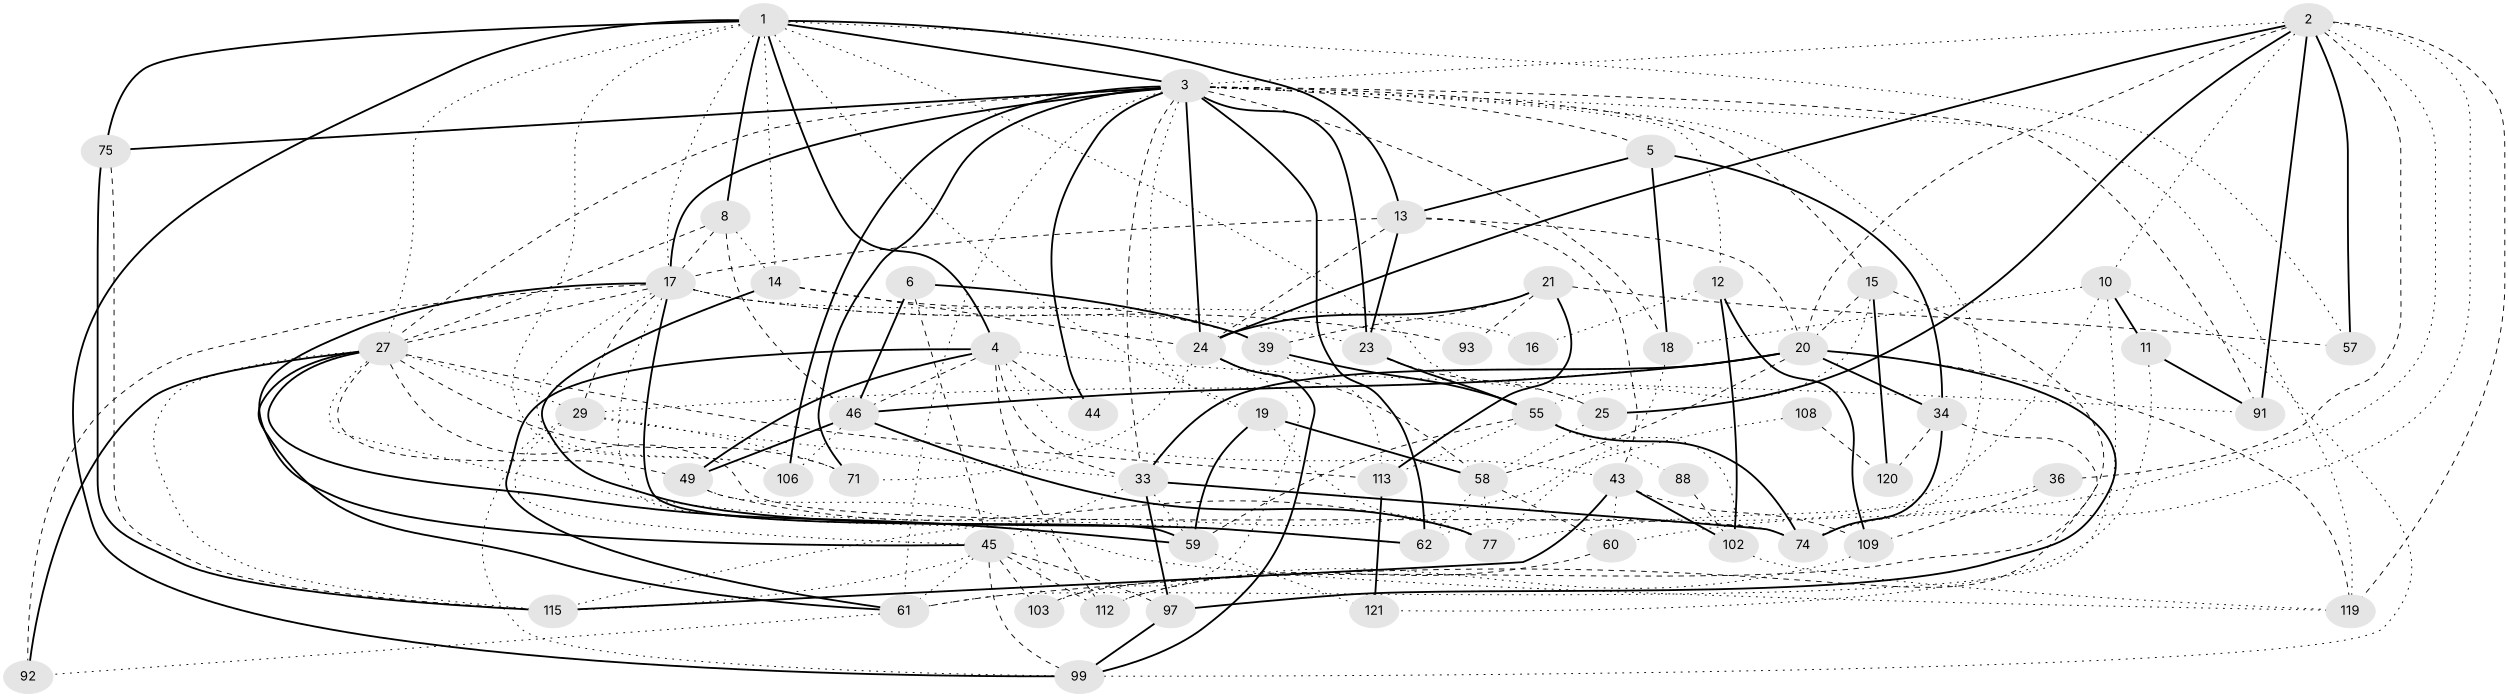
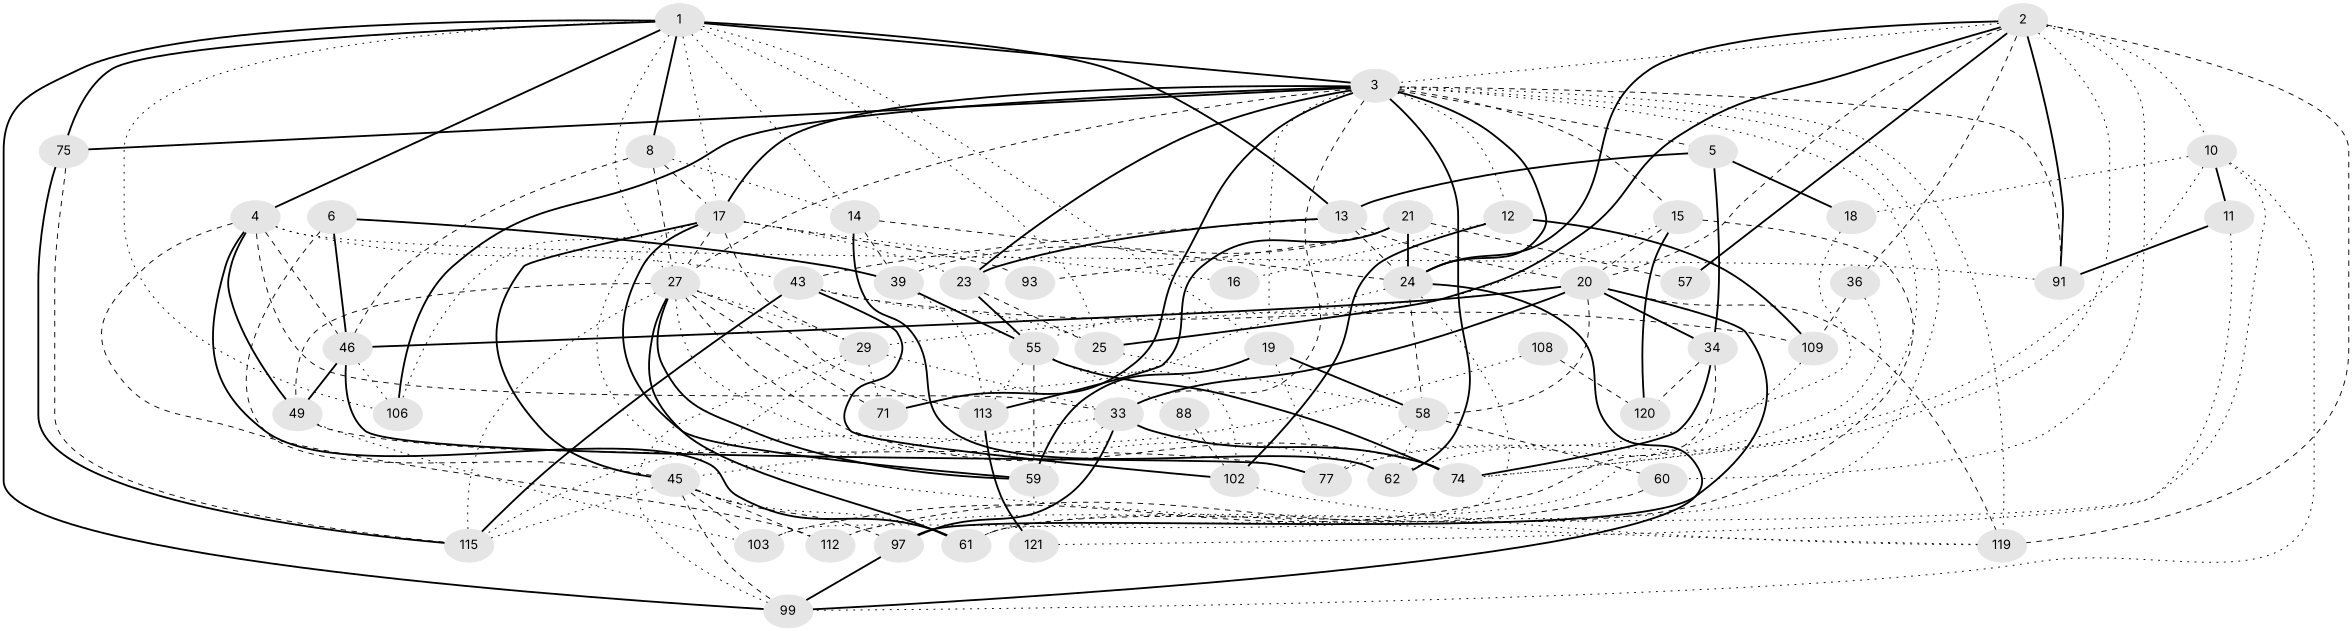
(1610, 67) -> none
(1457, 174) -> none
(1034, 236) -> none
(1093, 414) -> none
(1615, 511) -> (952, 311)
(28, 677) -> none
